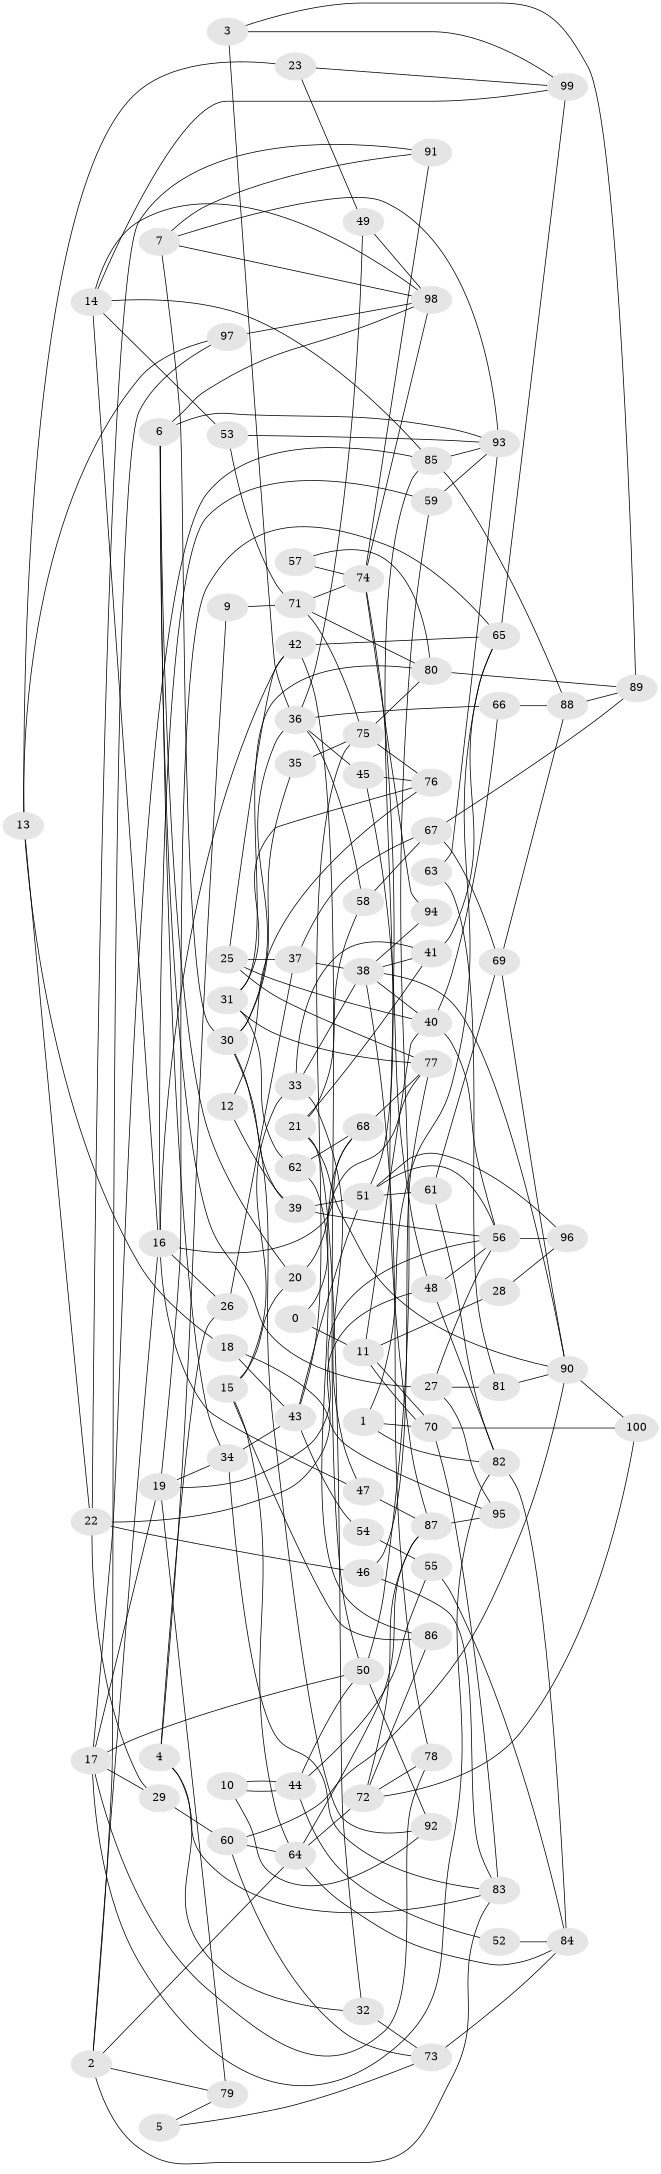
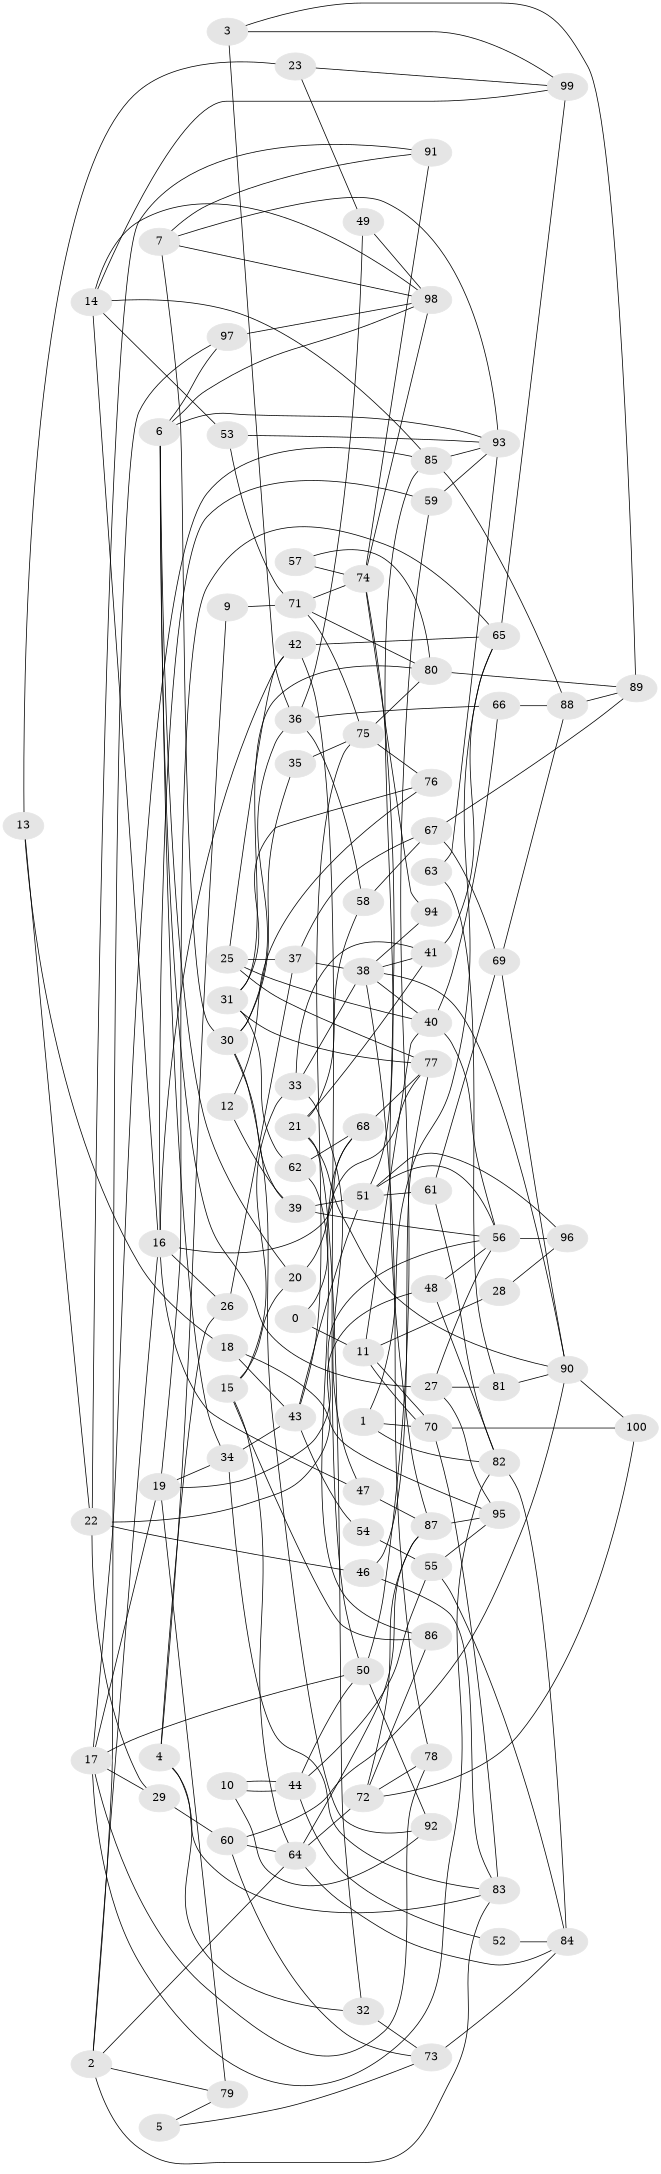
(57, 547) -> (193, 384)
(363, 775) -> none
none -> (473, 1535)
